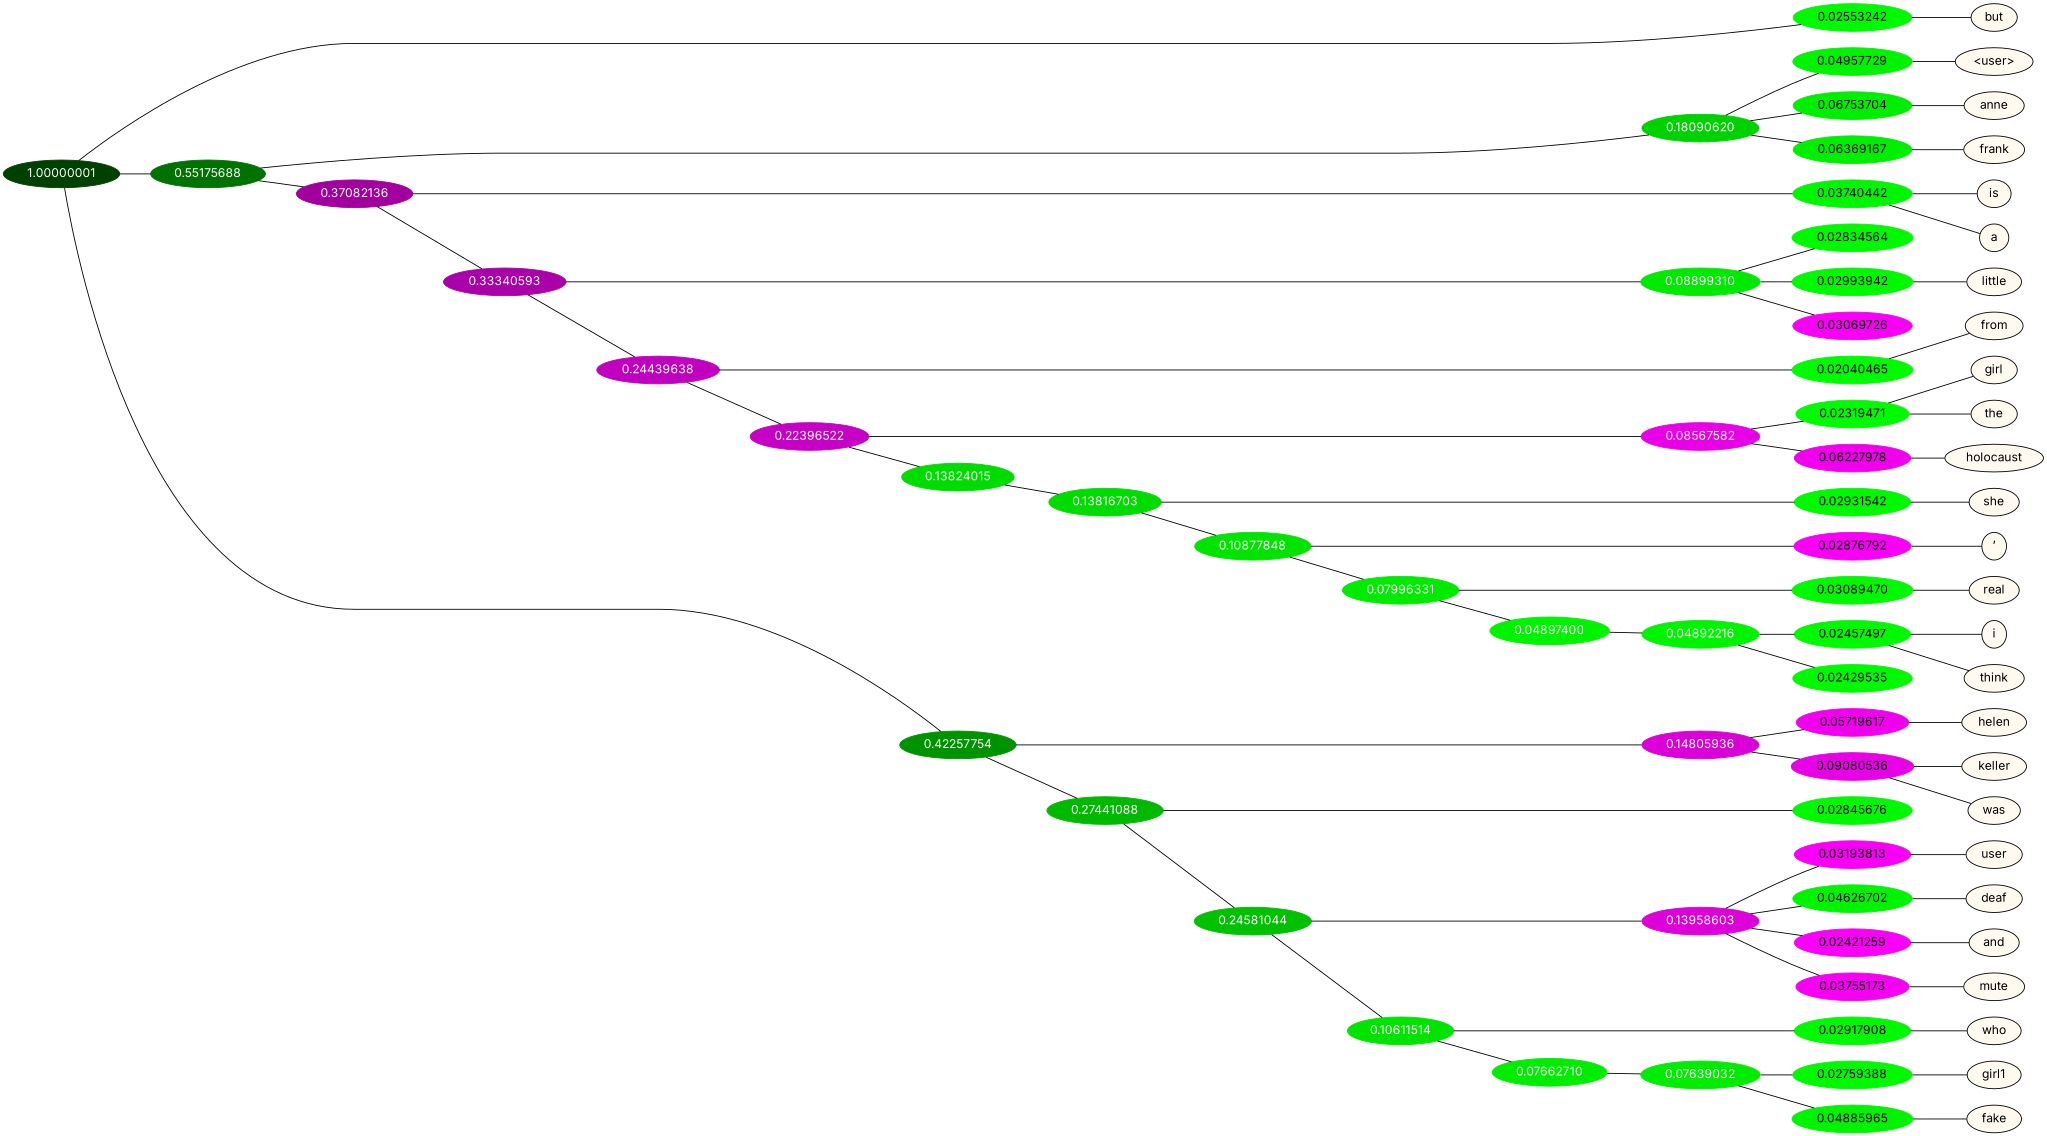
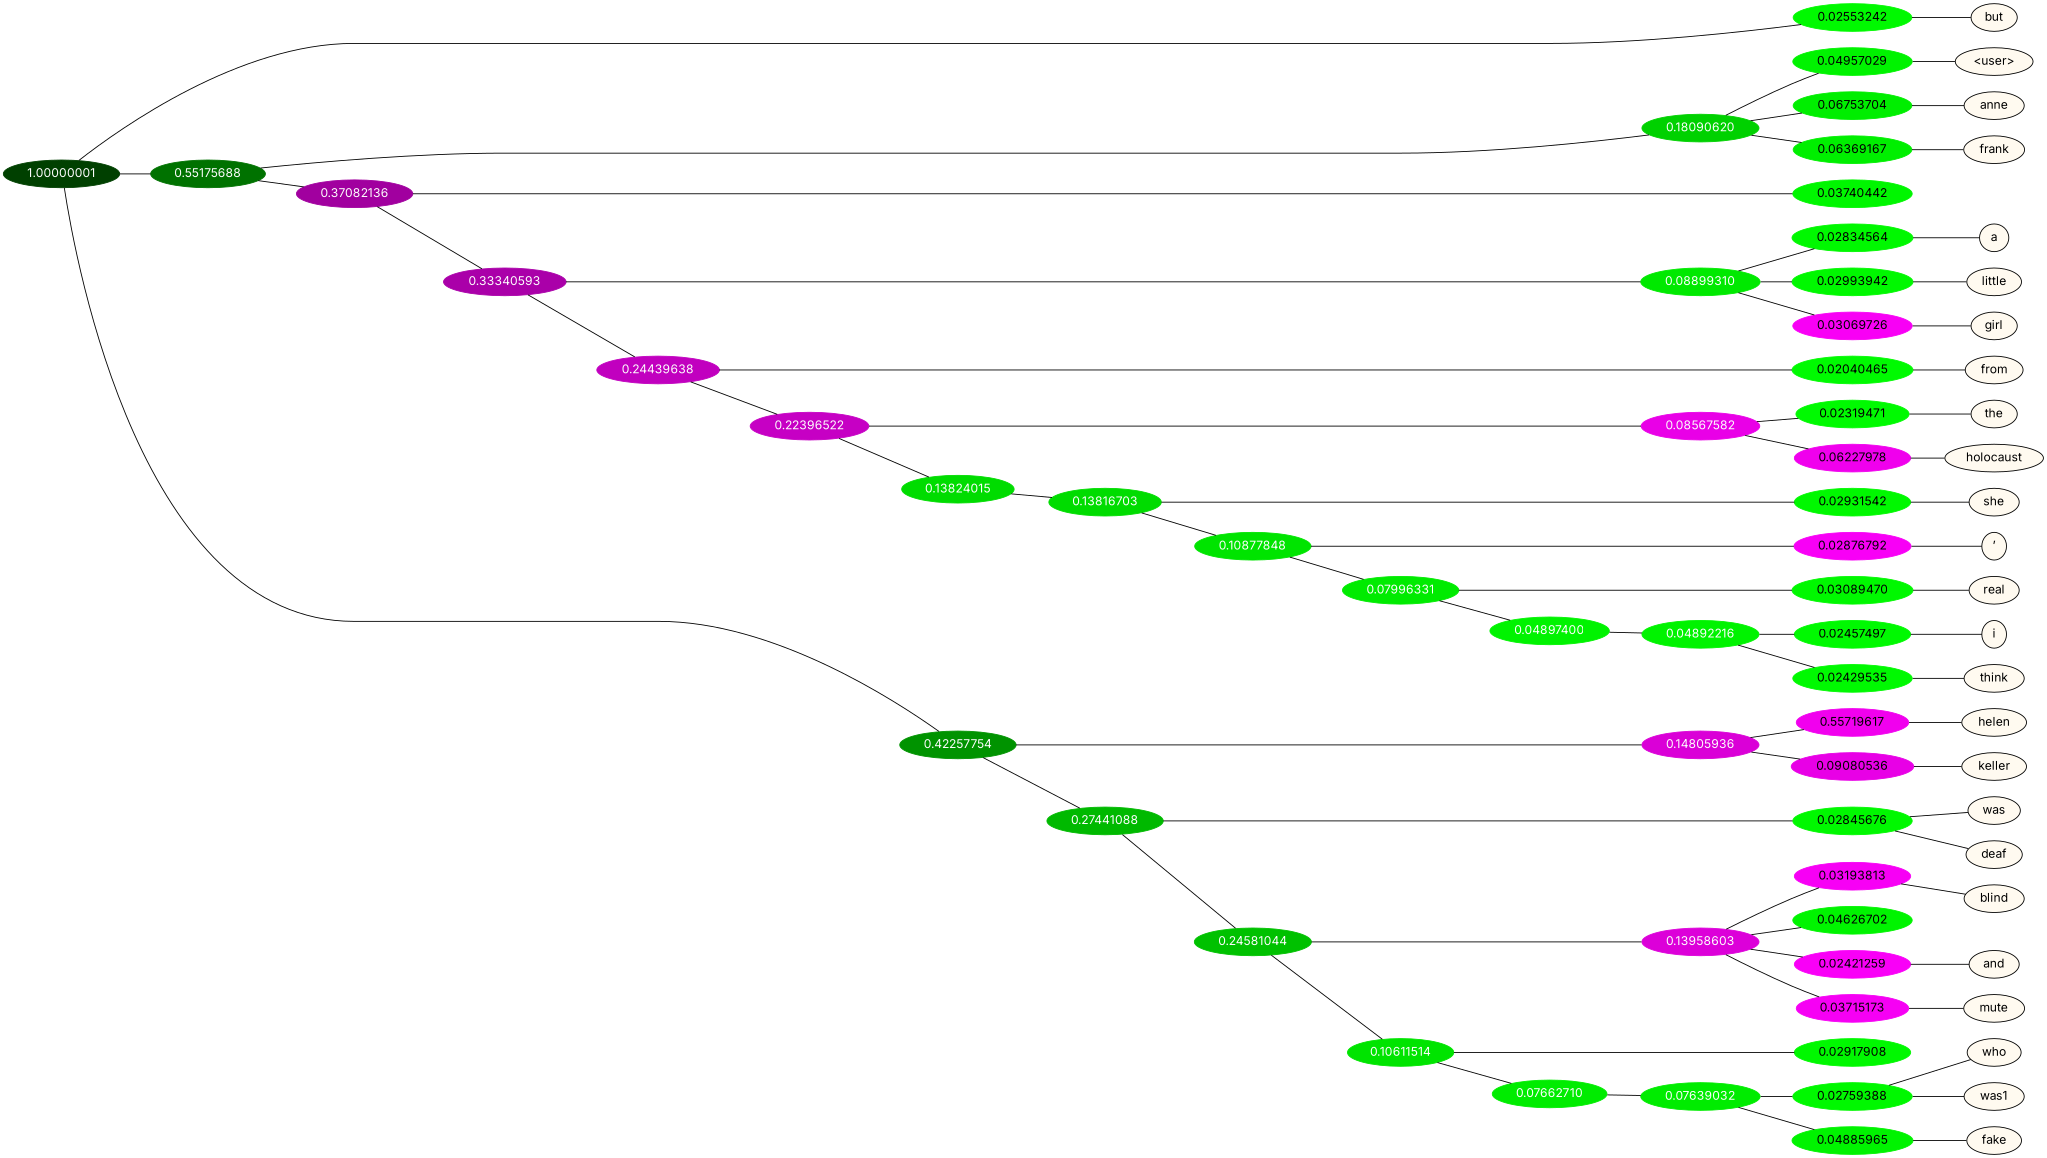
(1853, 62) -> (1853, 62)
(1994, 194) -> none
(1935, 219) -> (1946, 238)
(1931, 390) -> (1942, 326)
(1929, 658) -> (1938, 678)
(1853, 722) -> (1853, 722)
(1930, 791) -> (1939, 815)
(1994, 855) -> (1994, 899)
(1939, 899) -> (1932, 840)
(1853, 987) -> (1853, 1008)
(1939, 1031) -> (1930, 1072)
(1994, 1075) -> (1994, 1096)
